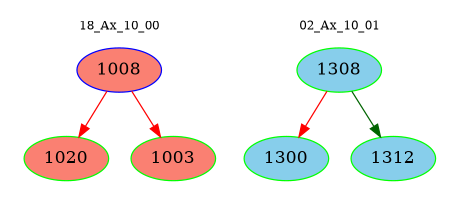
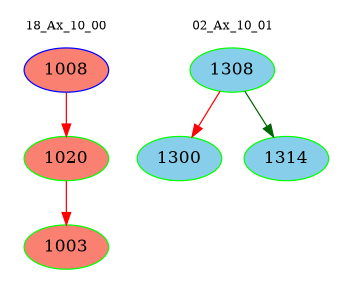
(143, 109) -> (66, 197)
(393, 159) -> (286, 159)
